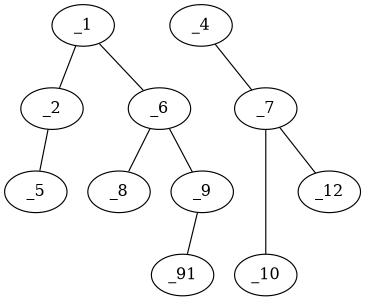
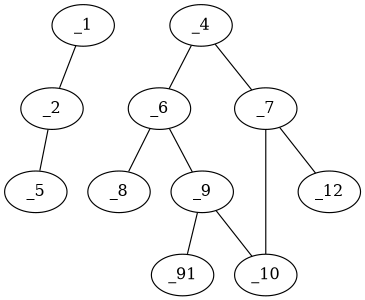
(121, 67) -> (180, 67)
none -> (234, 233)
